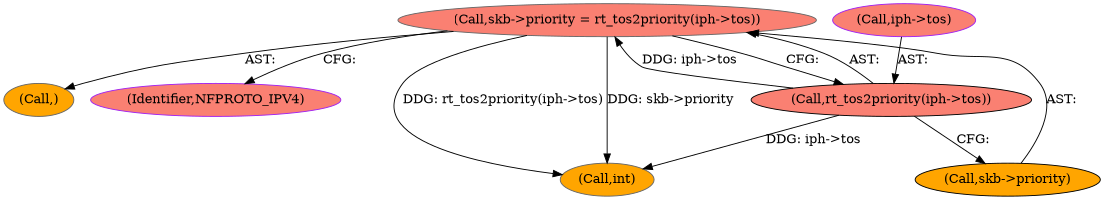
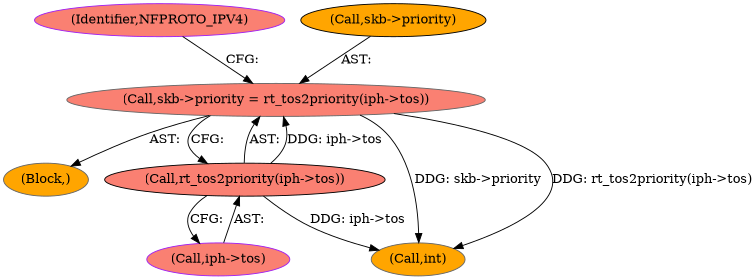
(348, 47) -> (214, 57)
(39, 100) -> (46, 180)
(946, 137) -> (190, 213)
